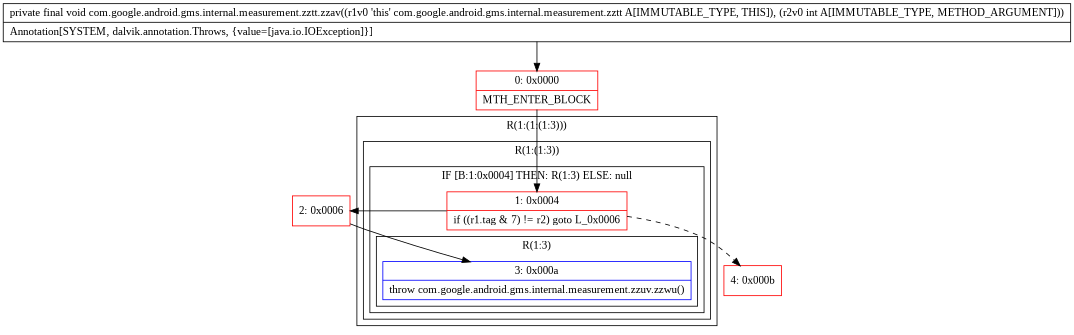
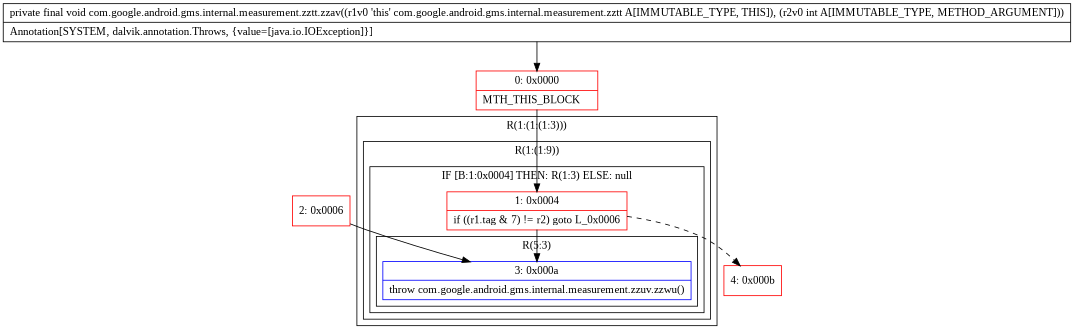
(537, 100) -> (532, 100)
(537, 151) -> (537, 151)
(403, 211) -> (537, 242)
(537, 246) -> (537, 246)
